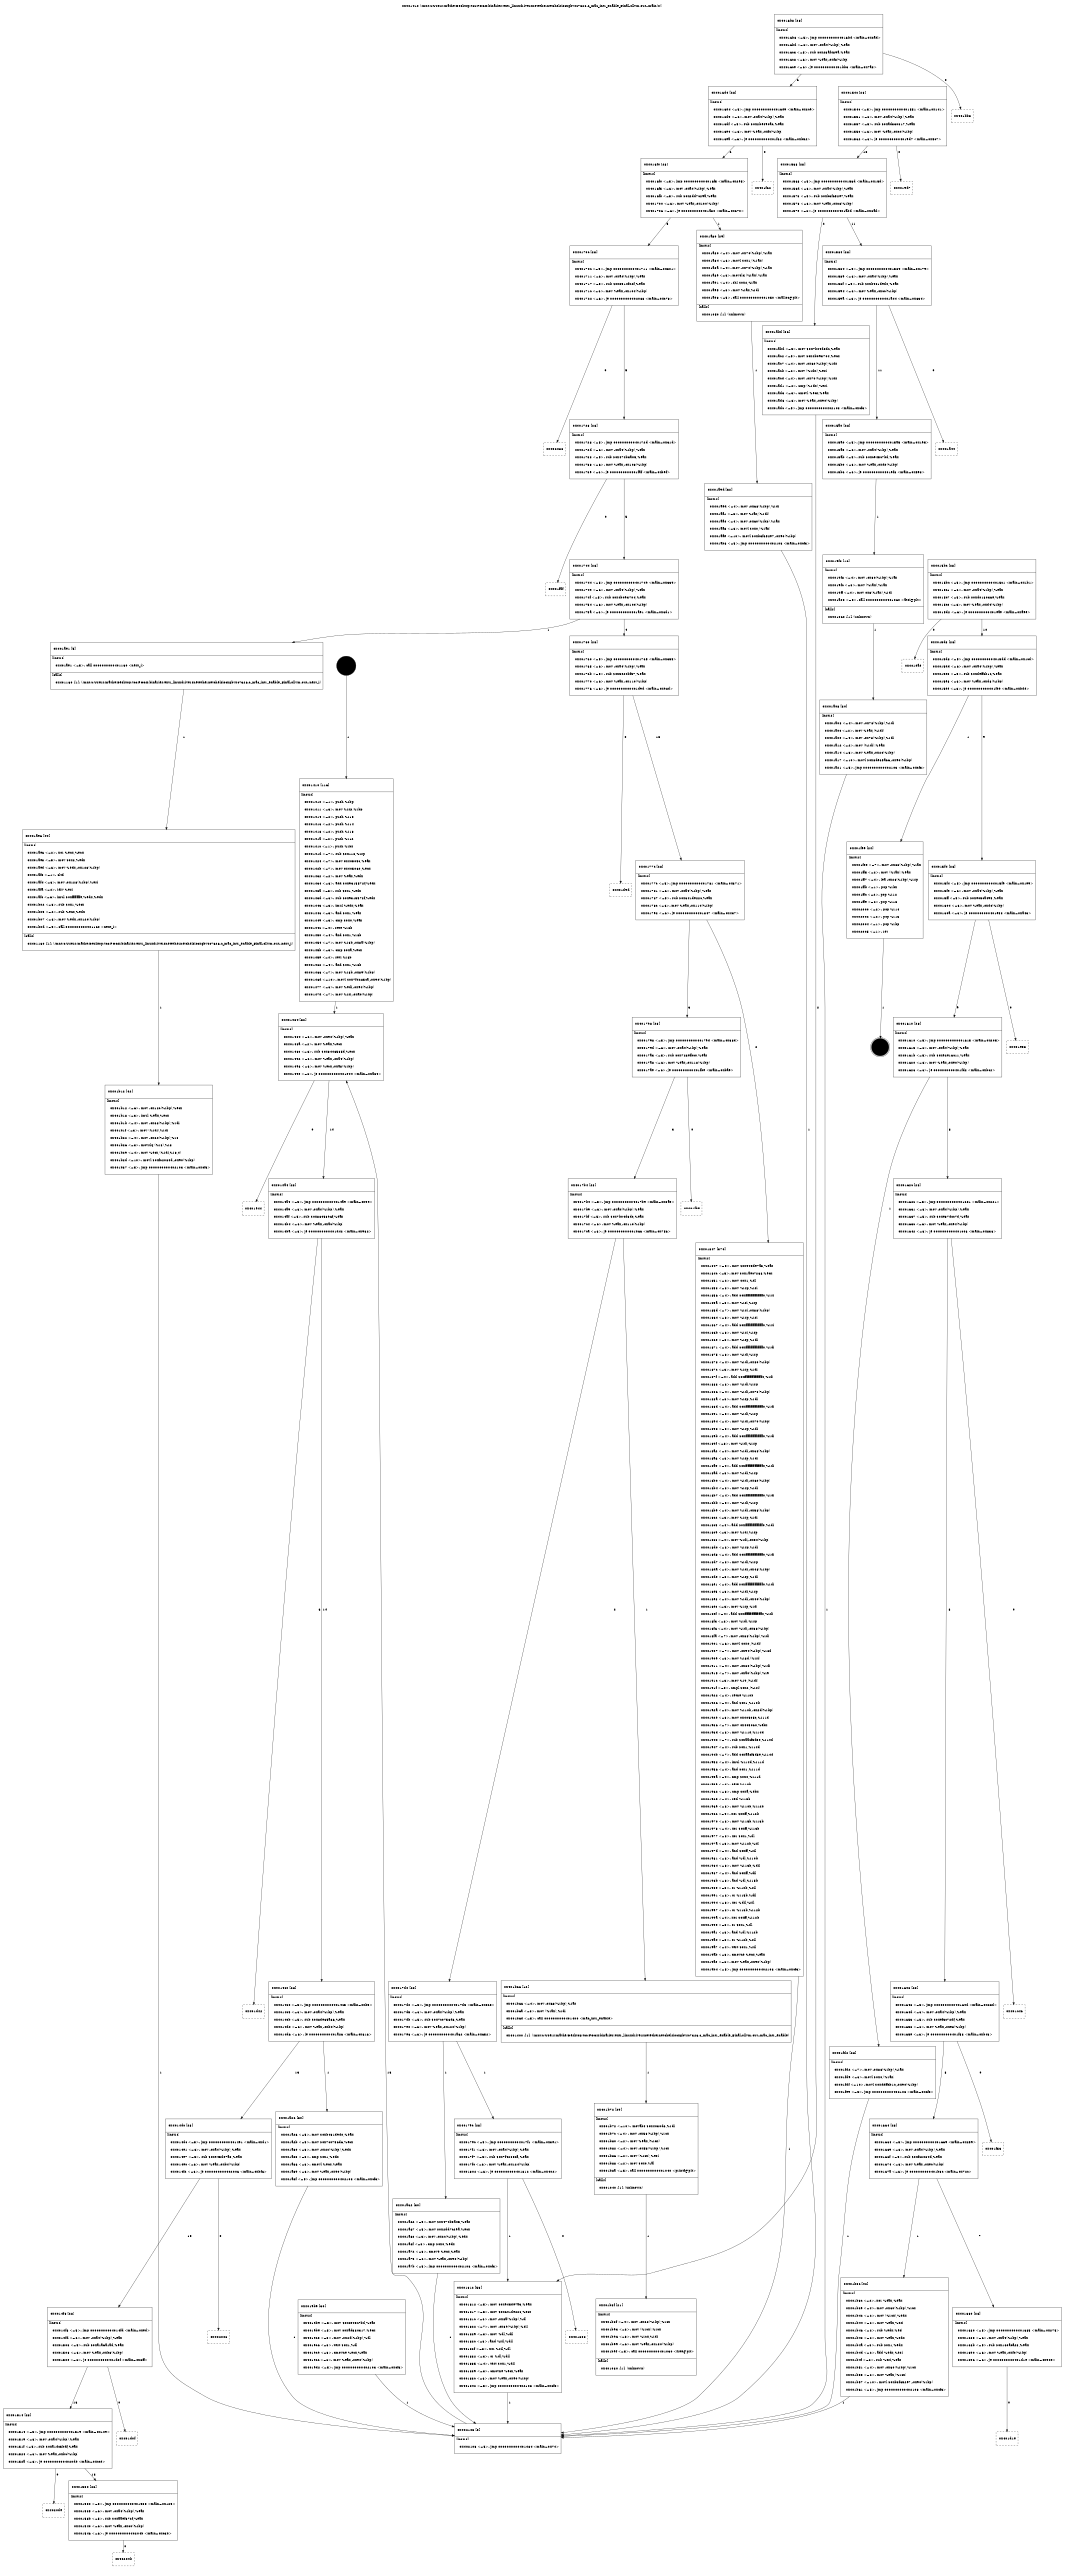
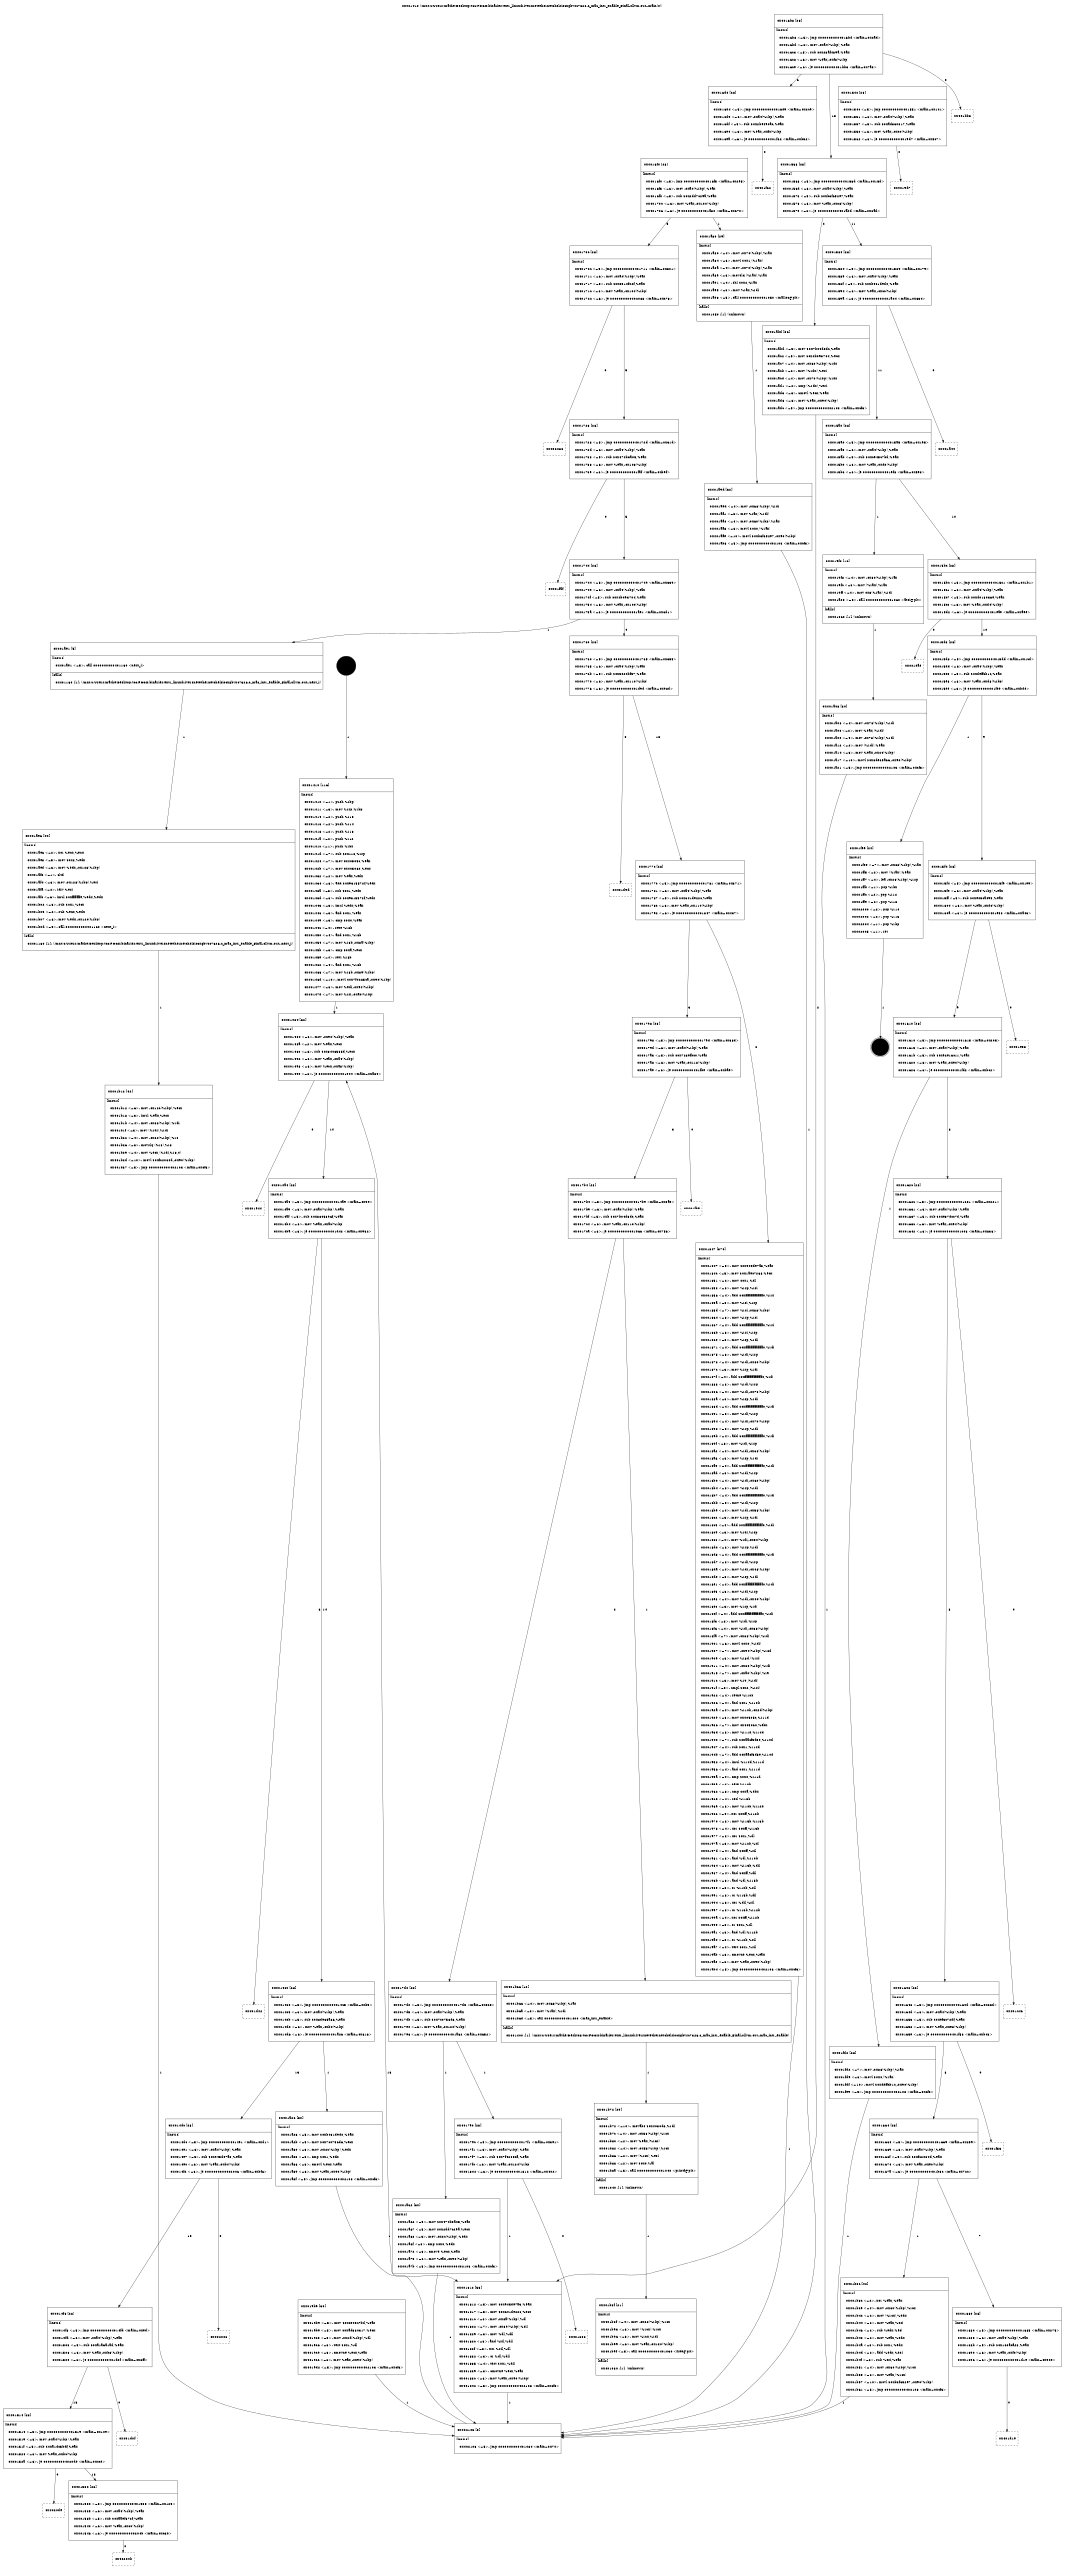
(729, 151) -> none
(863, 151) -> (830, 115)
none -> (929, 518)
(278, 2373) -> (375, 2262)
